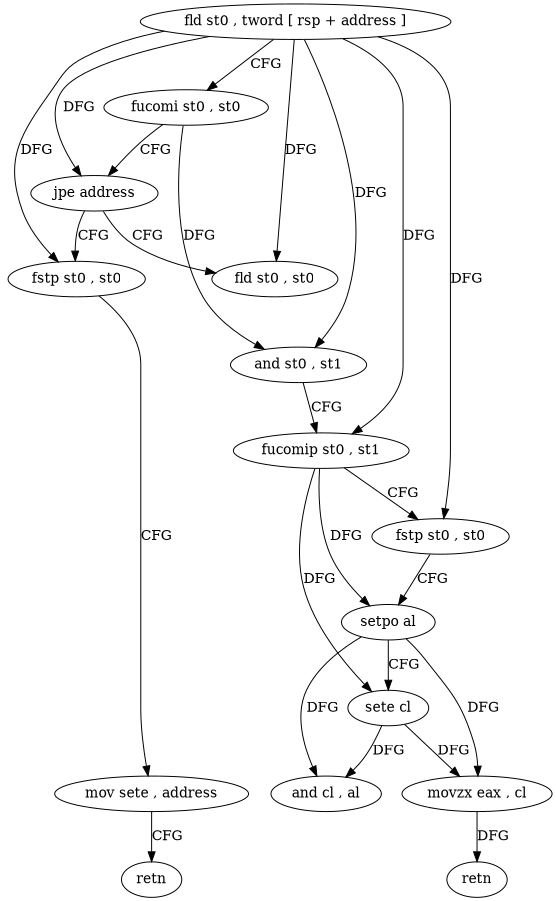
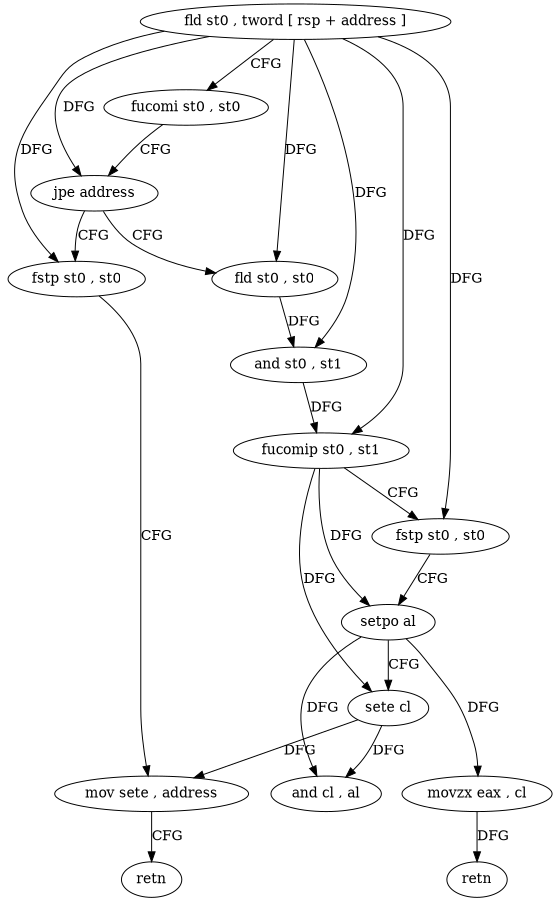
(185, 248) -> (285, 317)
(327, 408) -> (327, 408)
(428, 747) -> (281, 747)
